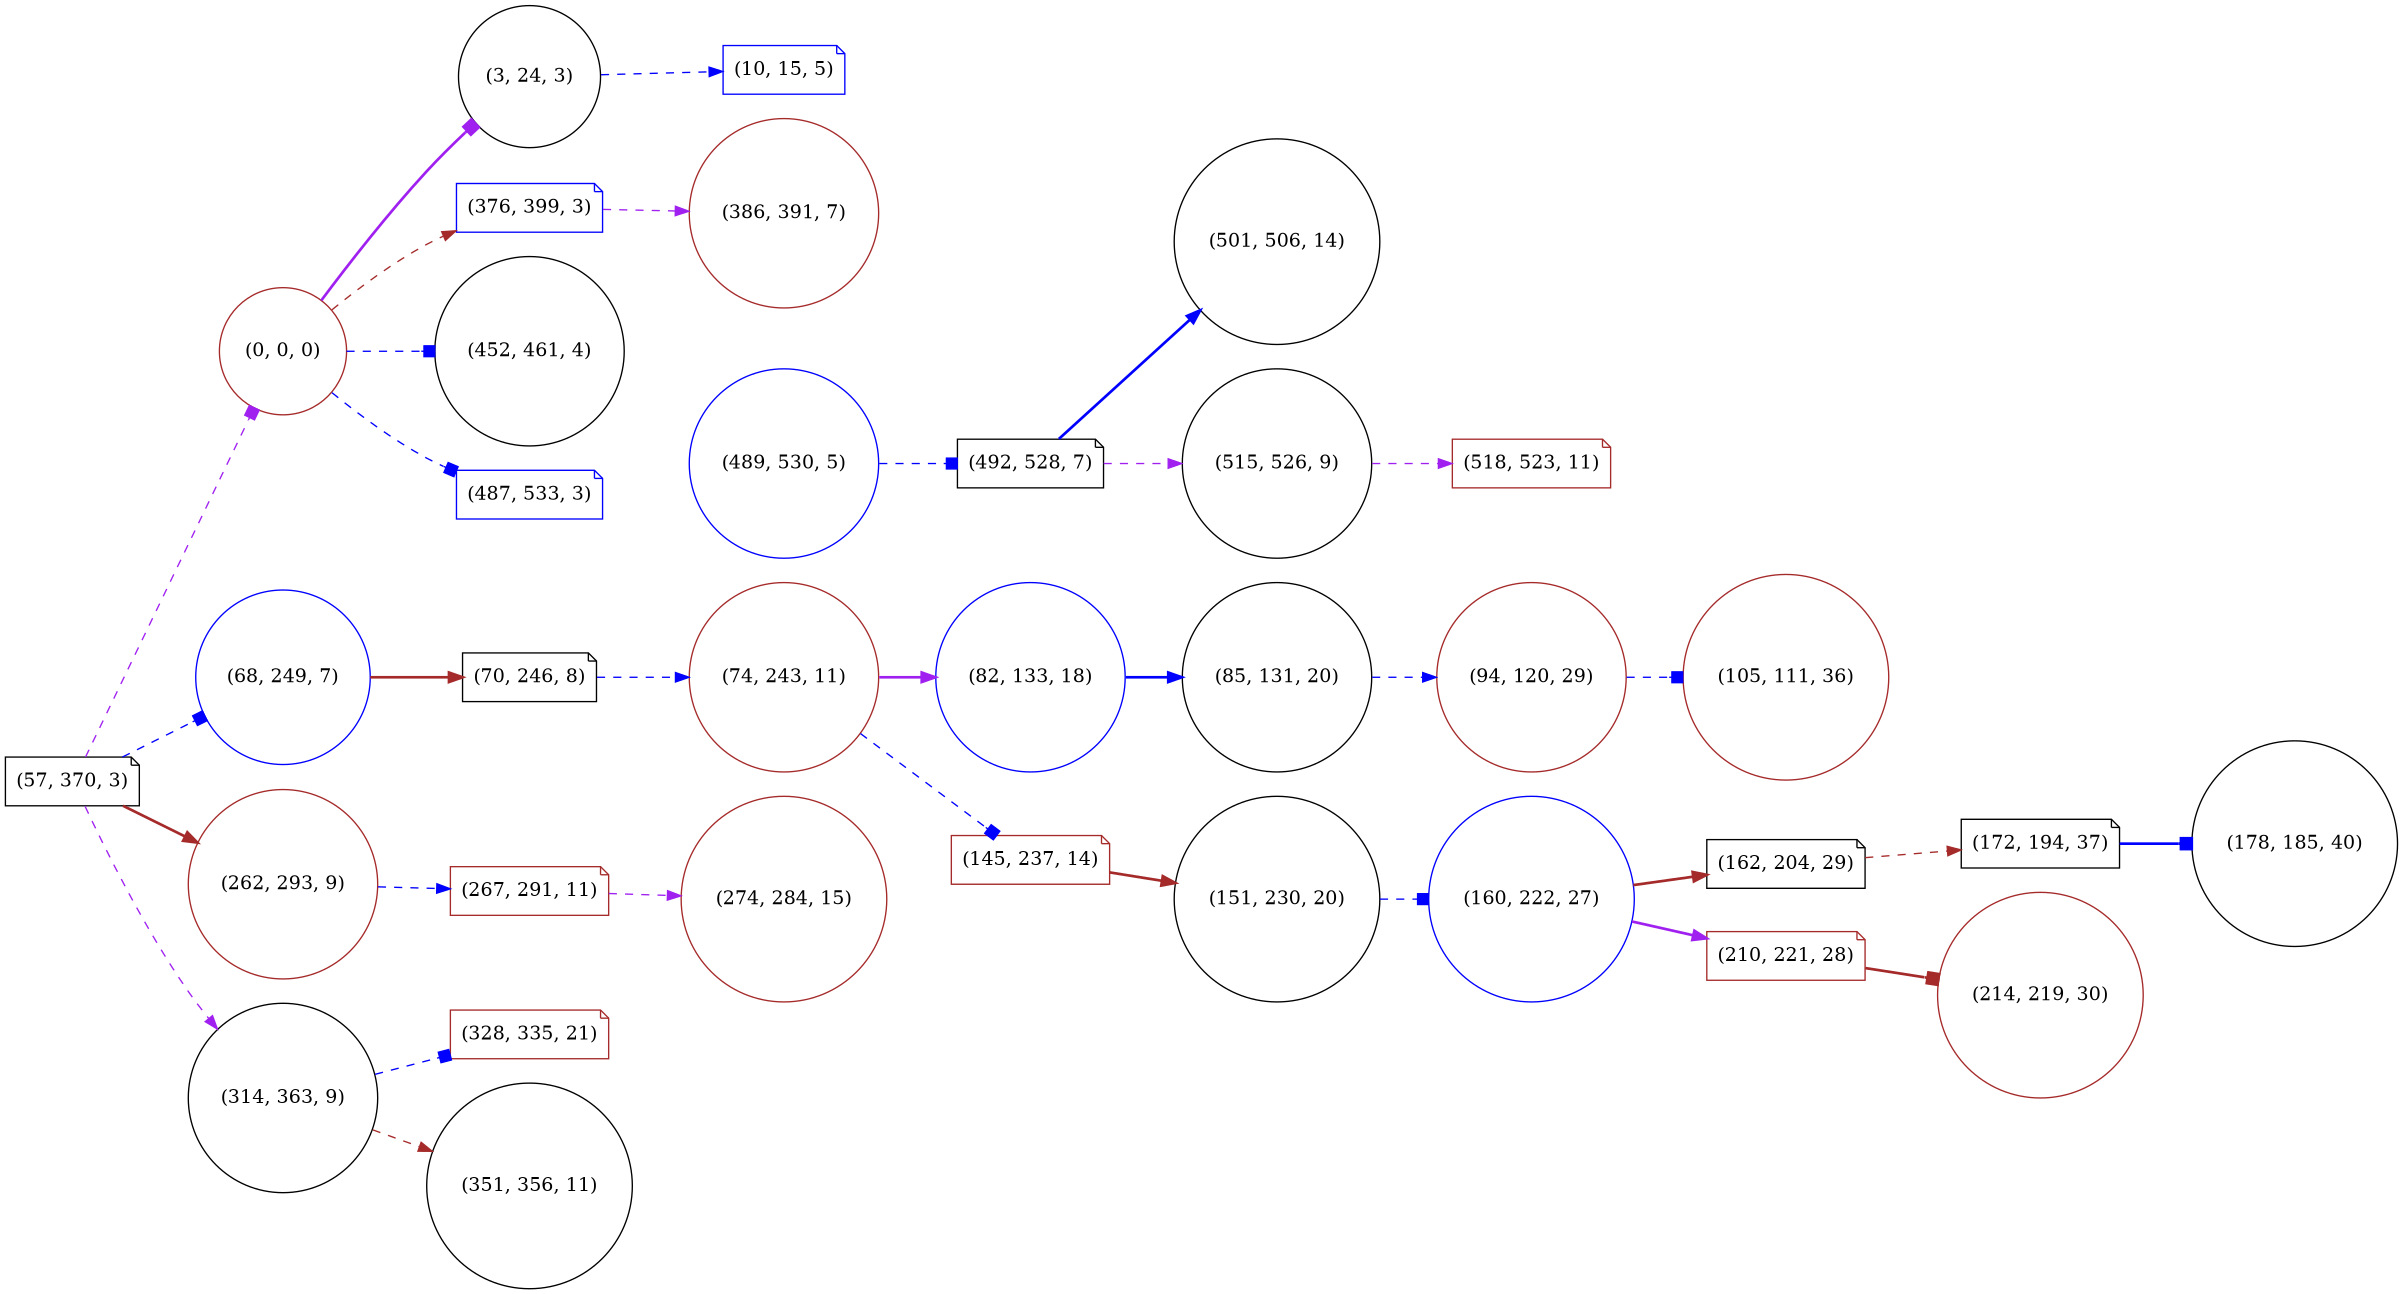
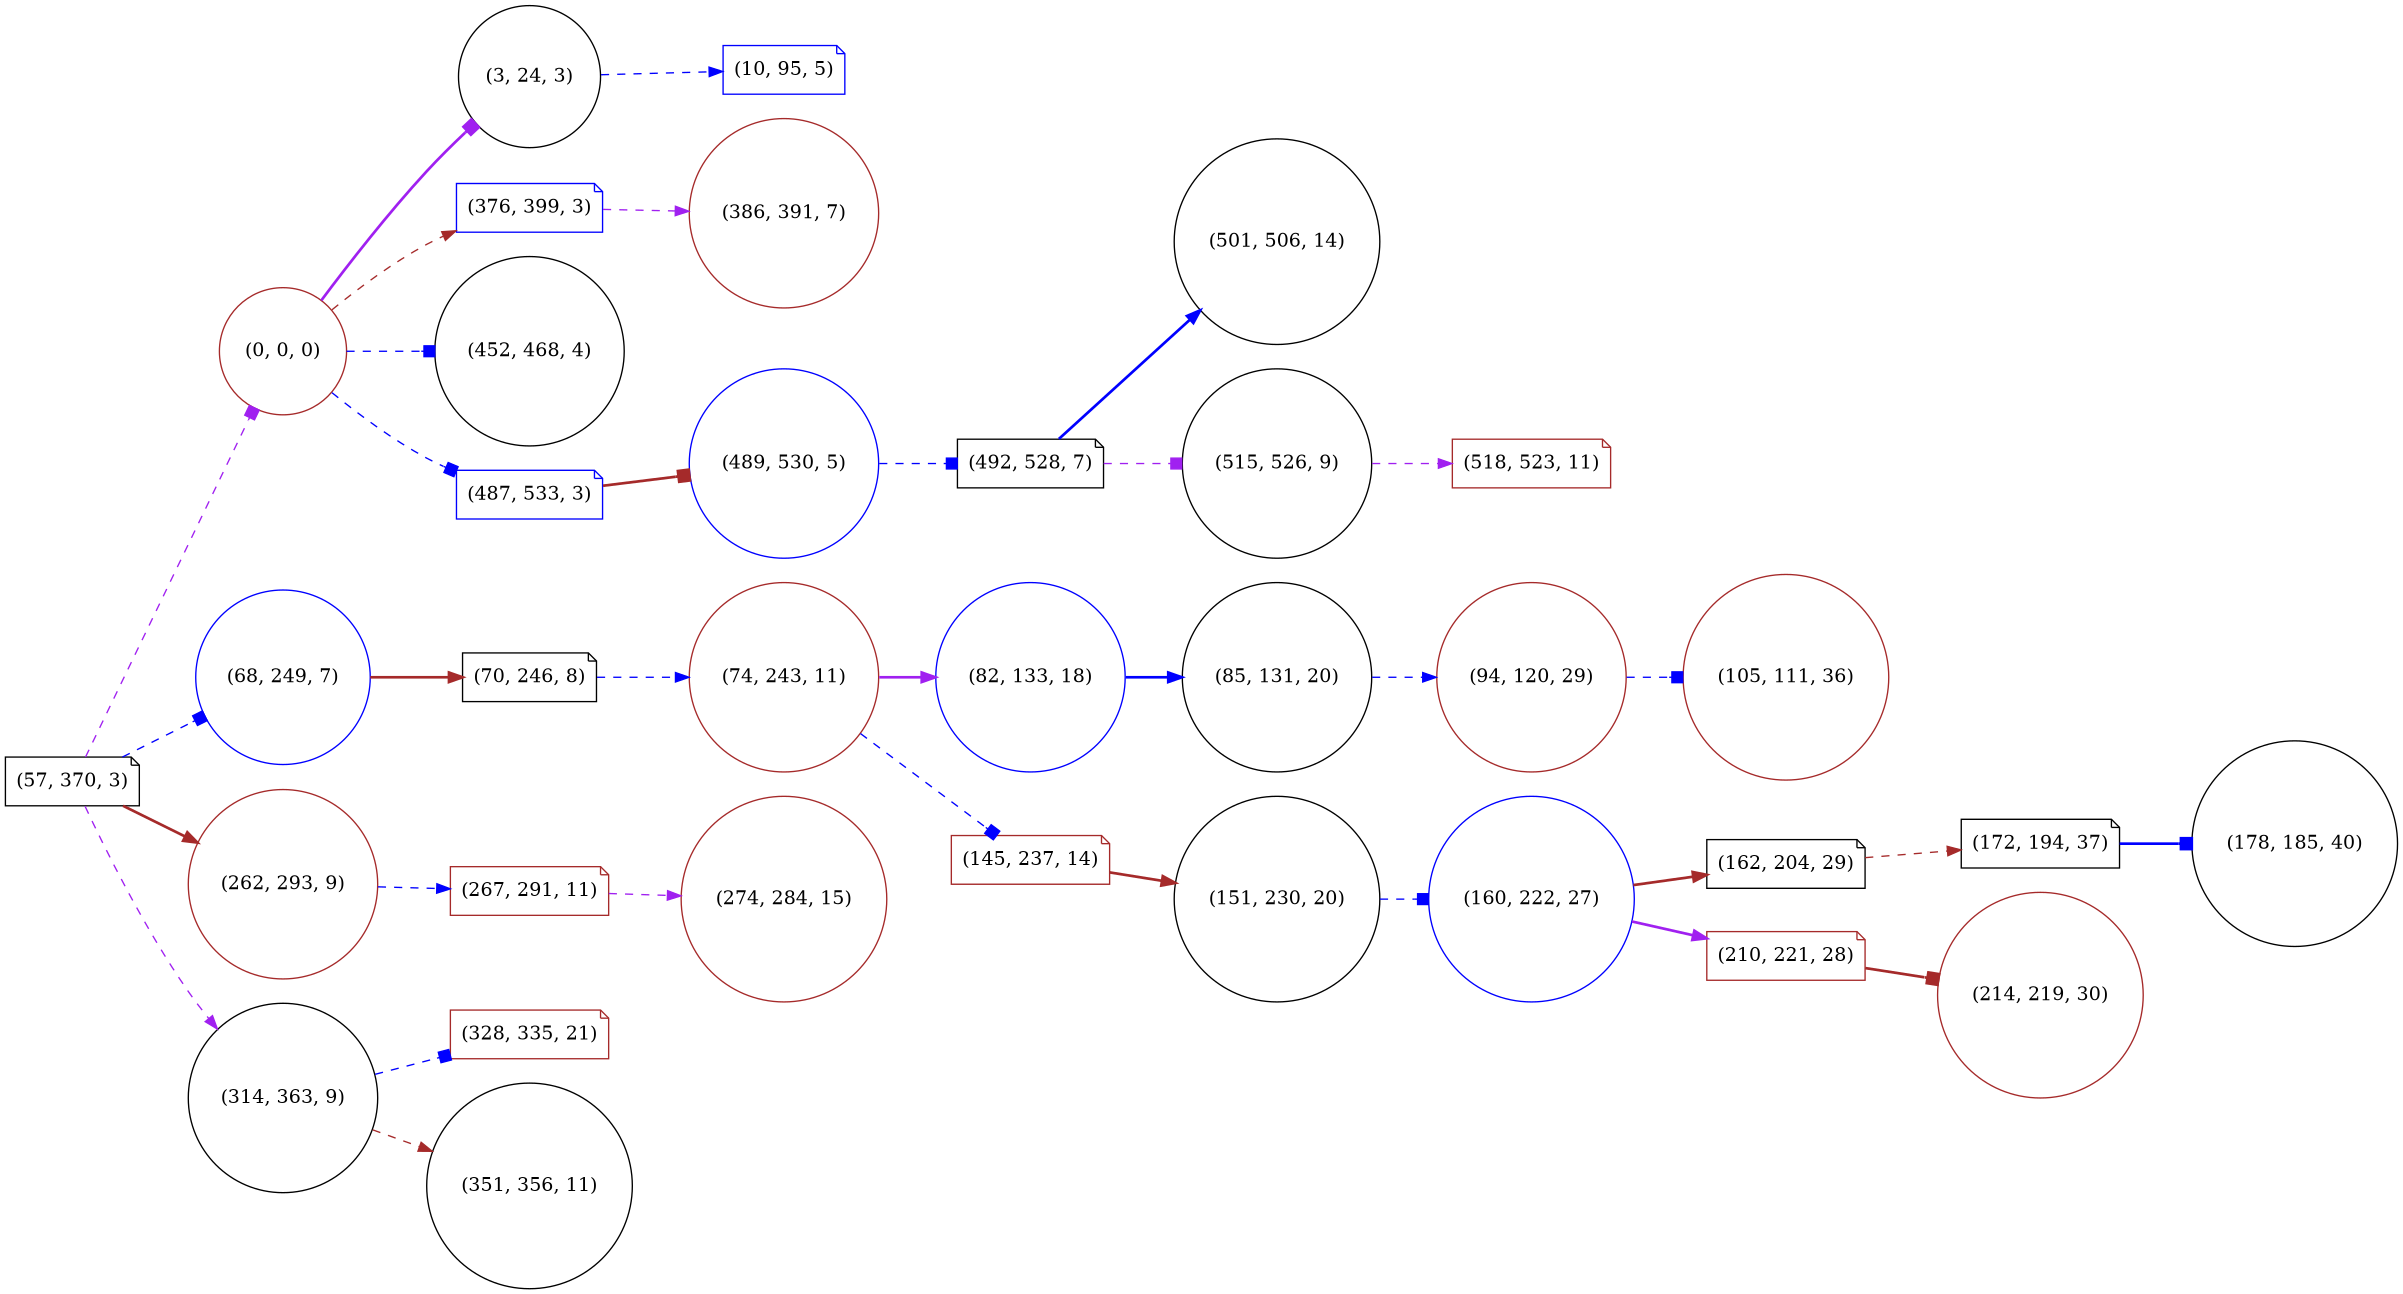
(784, 70) -> (784, 70)
(530, 351) -> (530, 351)
(1136, 464) -> (1136, 464)
none -> (639, 481)
